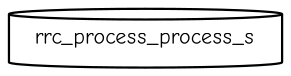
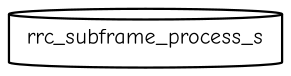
(146, 38) -> (146, 38)
